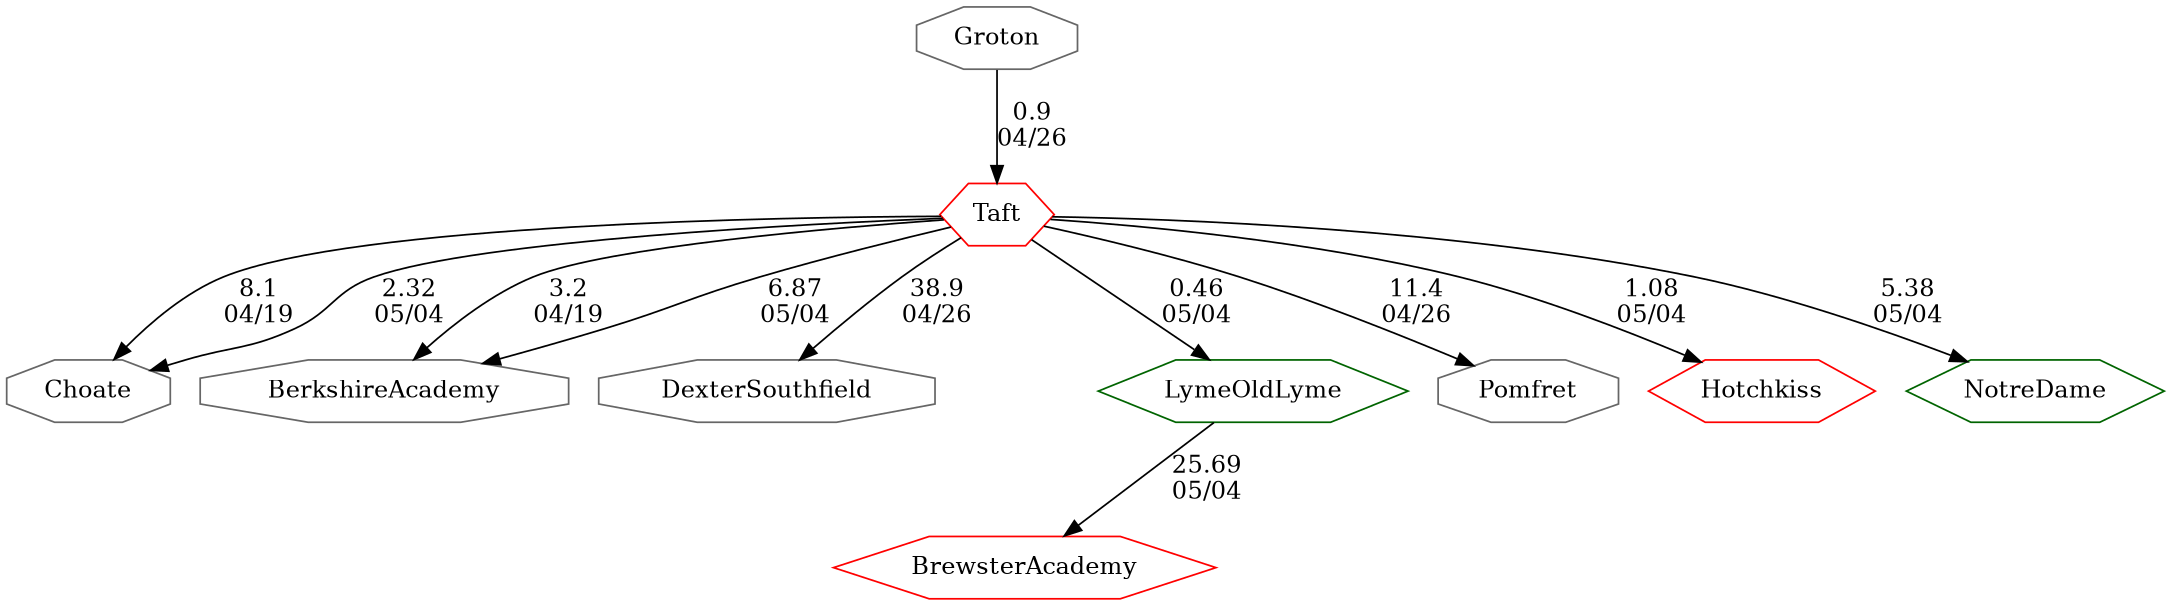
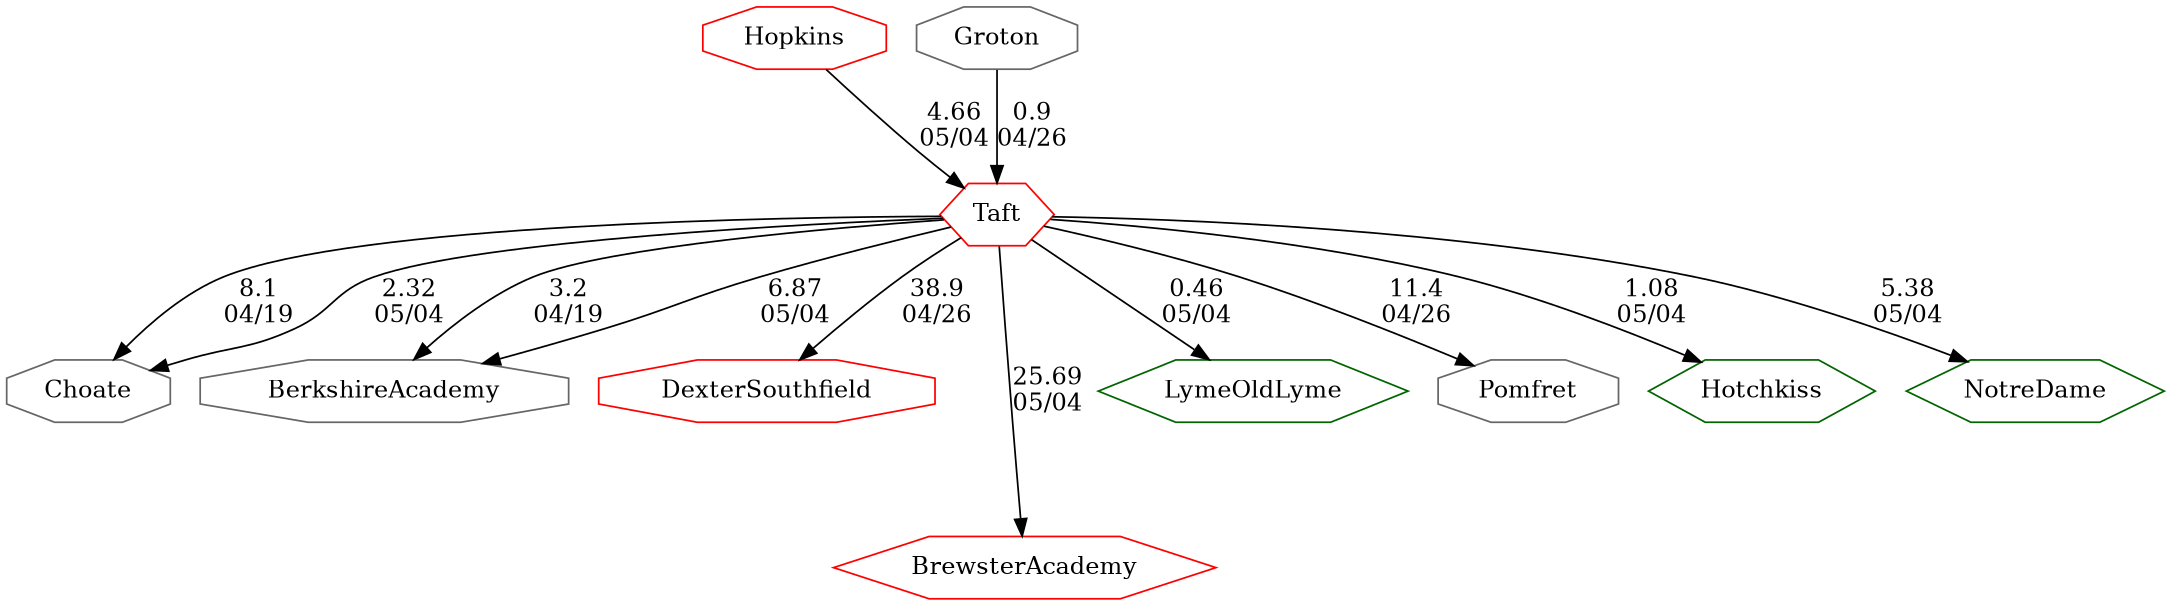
none -> (795, 38)
(767, 391) -> (767, 391)
(1762, 391) -> (1762, 391)
(1146, 474) -> (1009, 382)
